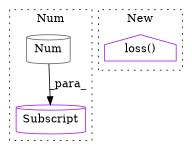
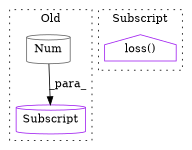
(51, 19) -> (51, 19)
(140, 19) -> (140, 19)
